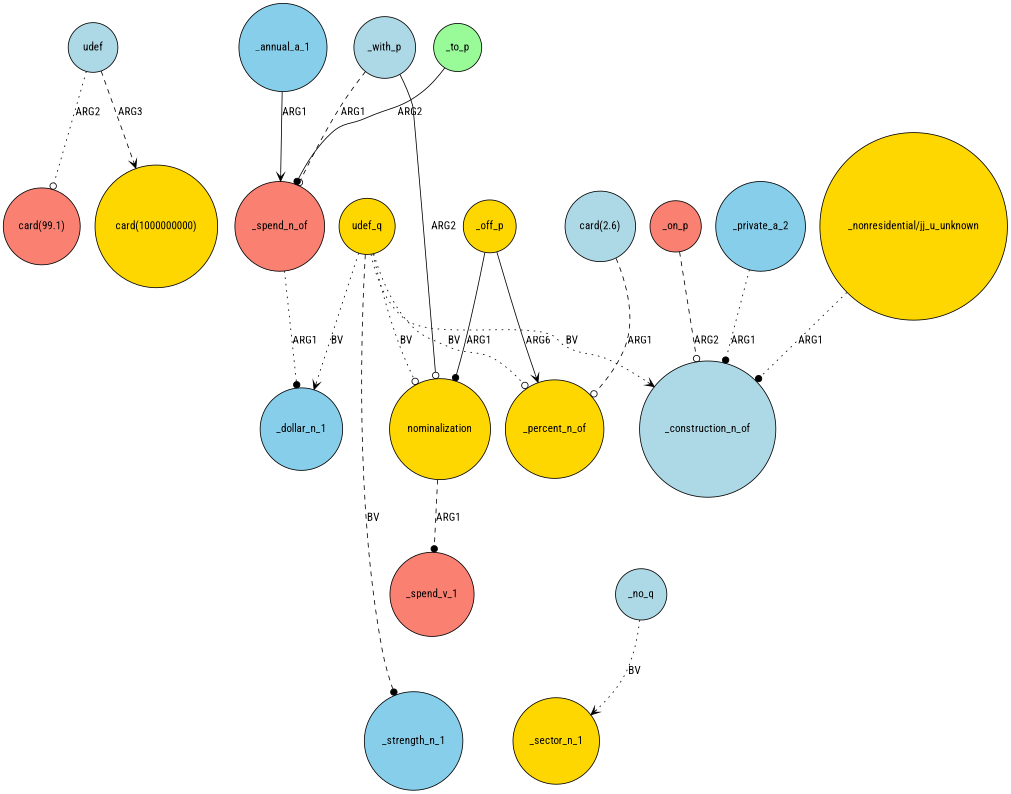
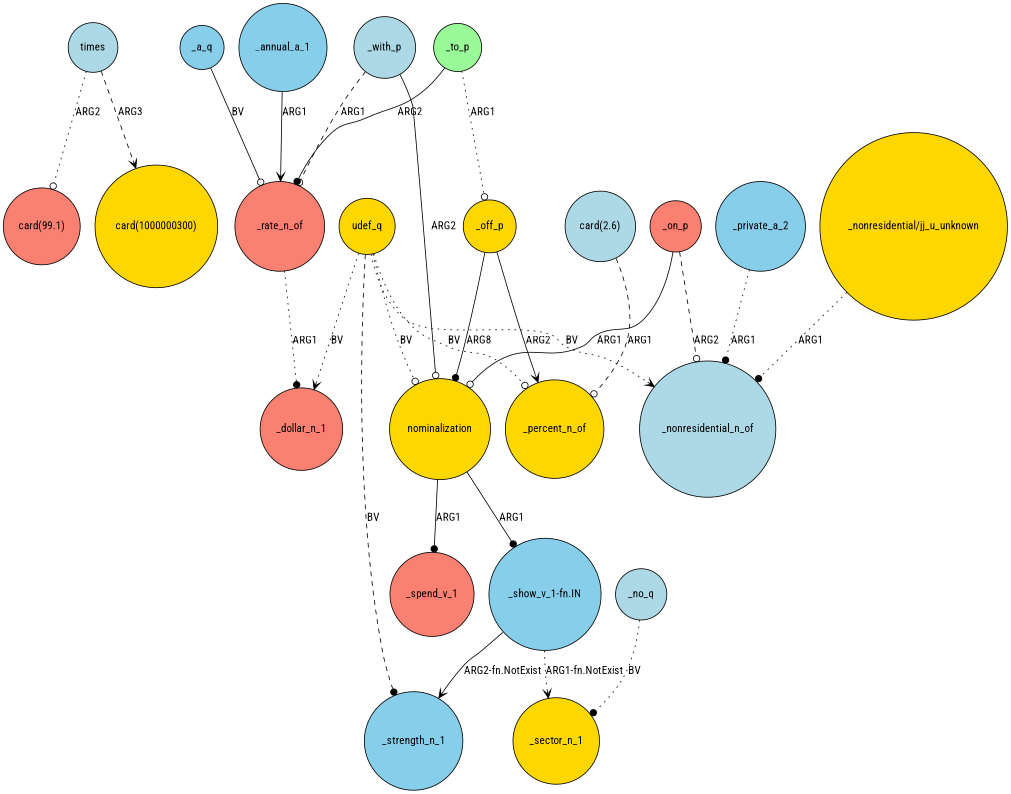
(93, 47) -> (93, 47)
none -> (202, 47)
none -> (473, 132)
(156, 226) -> (156, 226)
(280, 226) -> (280, 226)
none -> (591, 339)
(479, 341) -> (479, 341)
(538, 341) -> (538, 341)
(301, 429) -> (301, 429)
(708, 429) -> (708, 429)
(436, 513) -> (436, 513)
none -> (545, 594)
(627, 670) -> (627, 670)
